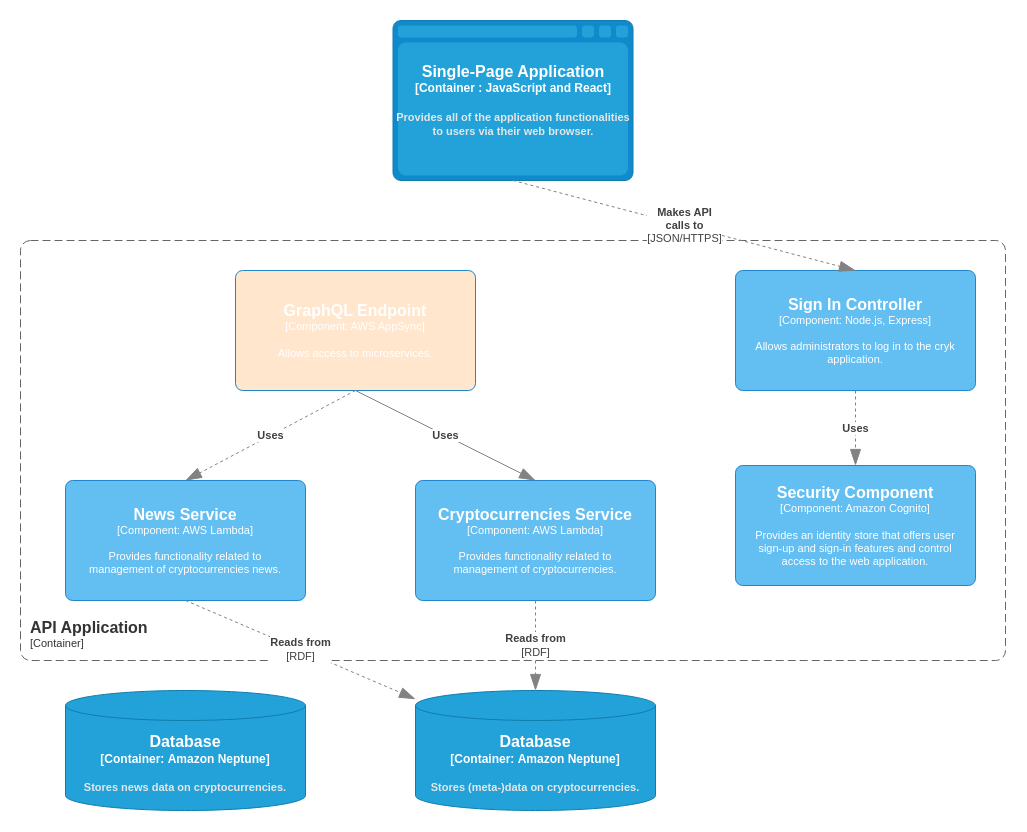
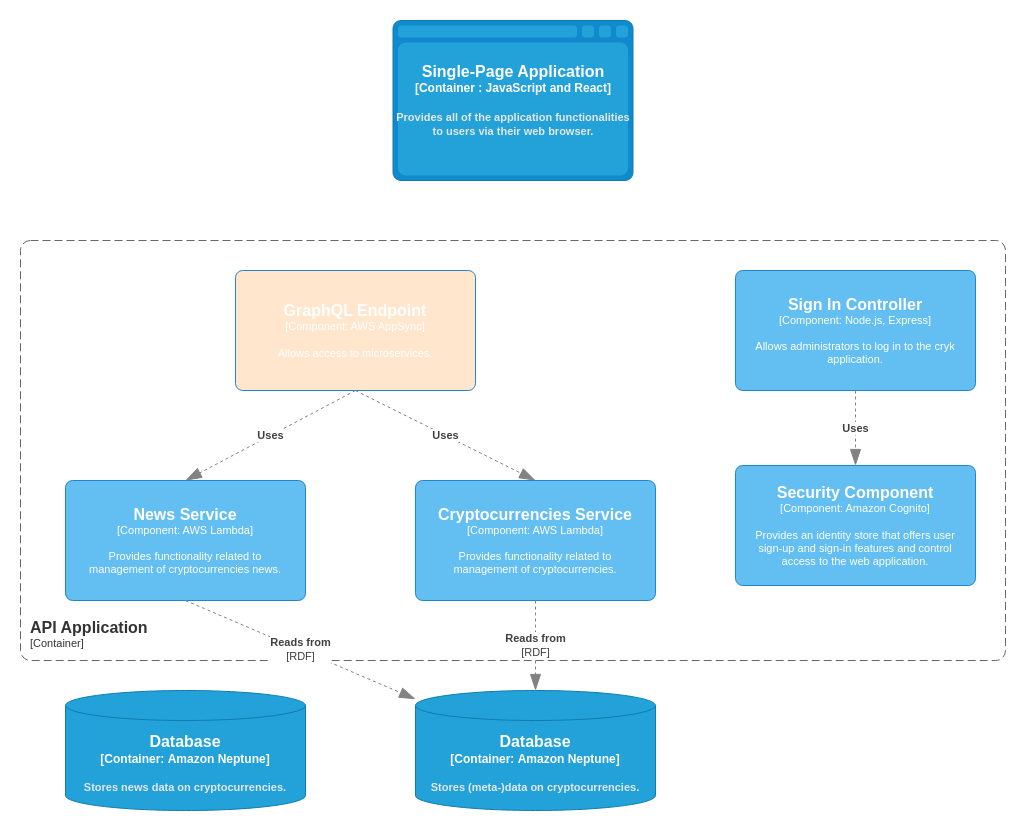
(727, 237) -> none
(394, 410) -> (394, 410)
